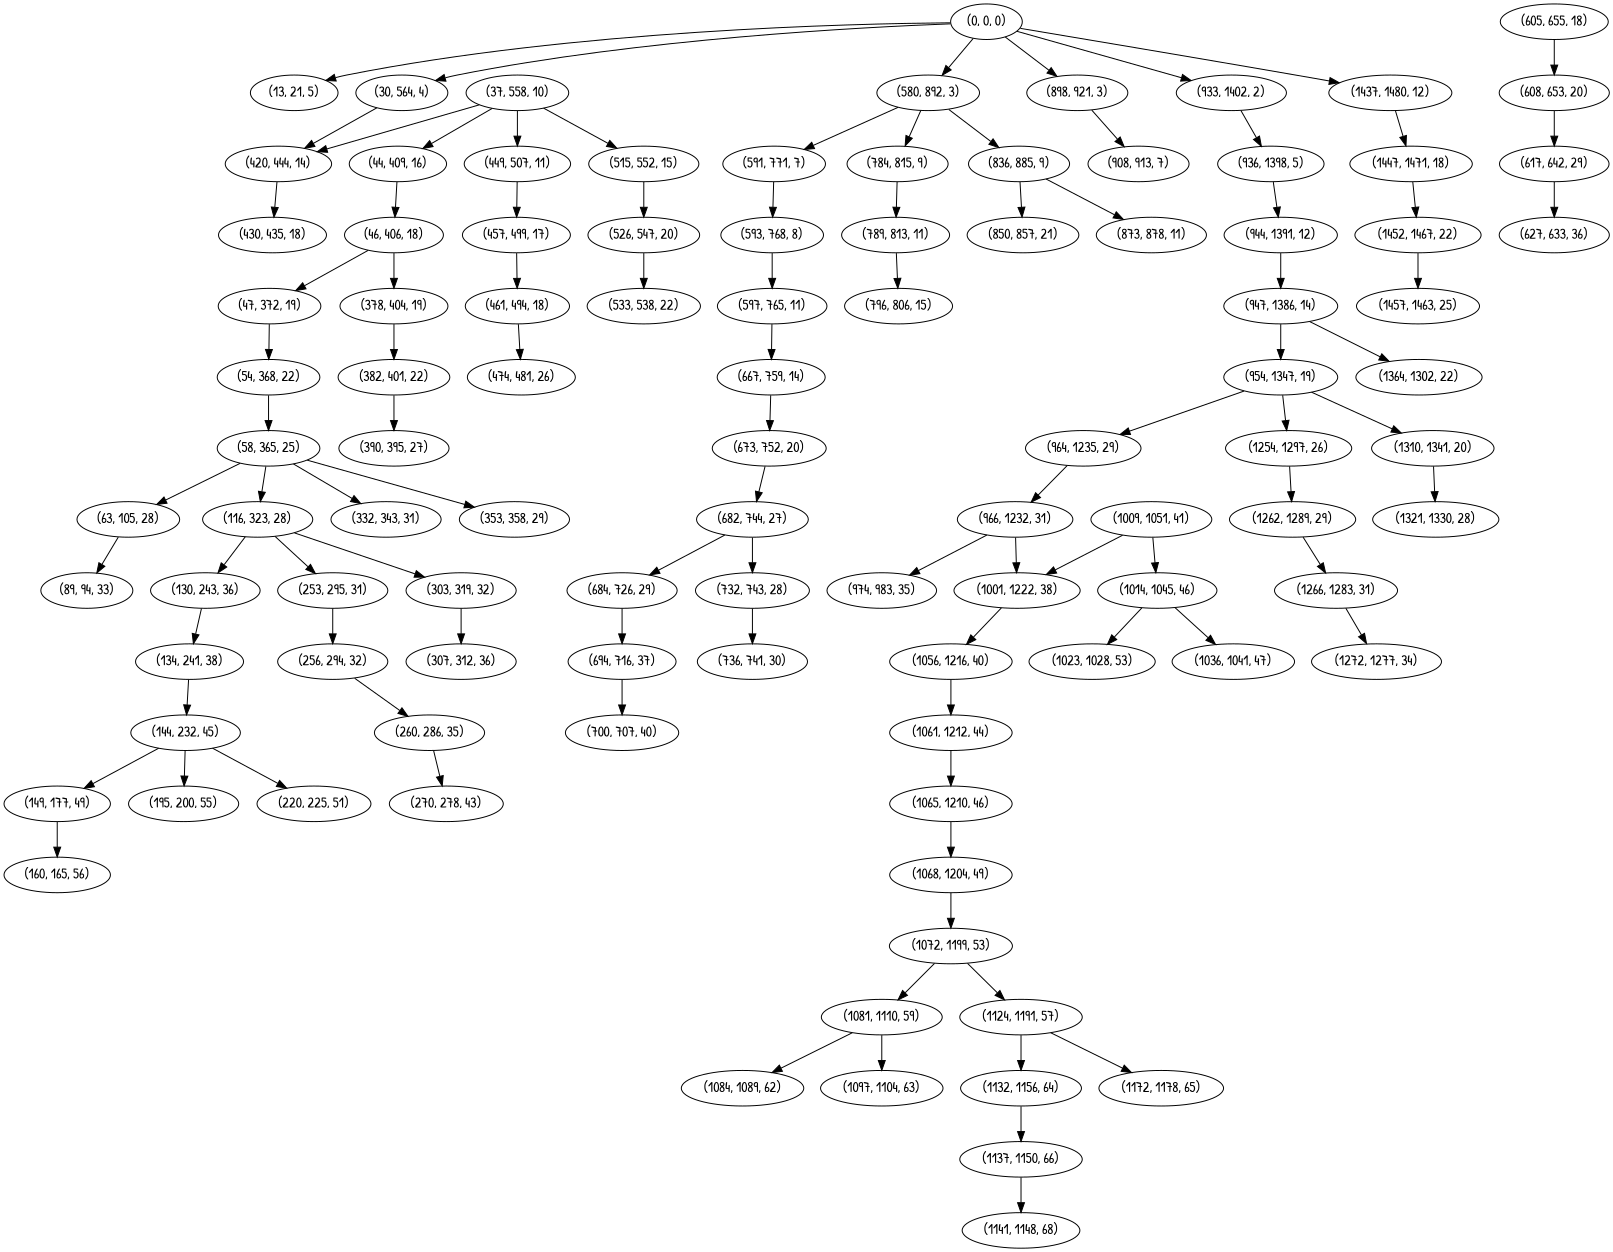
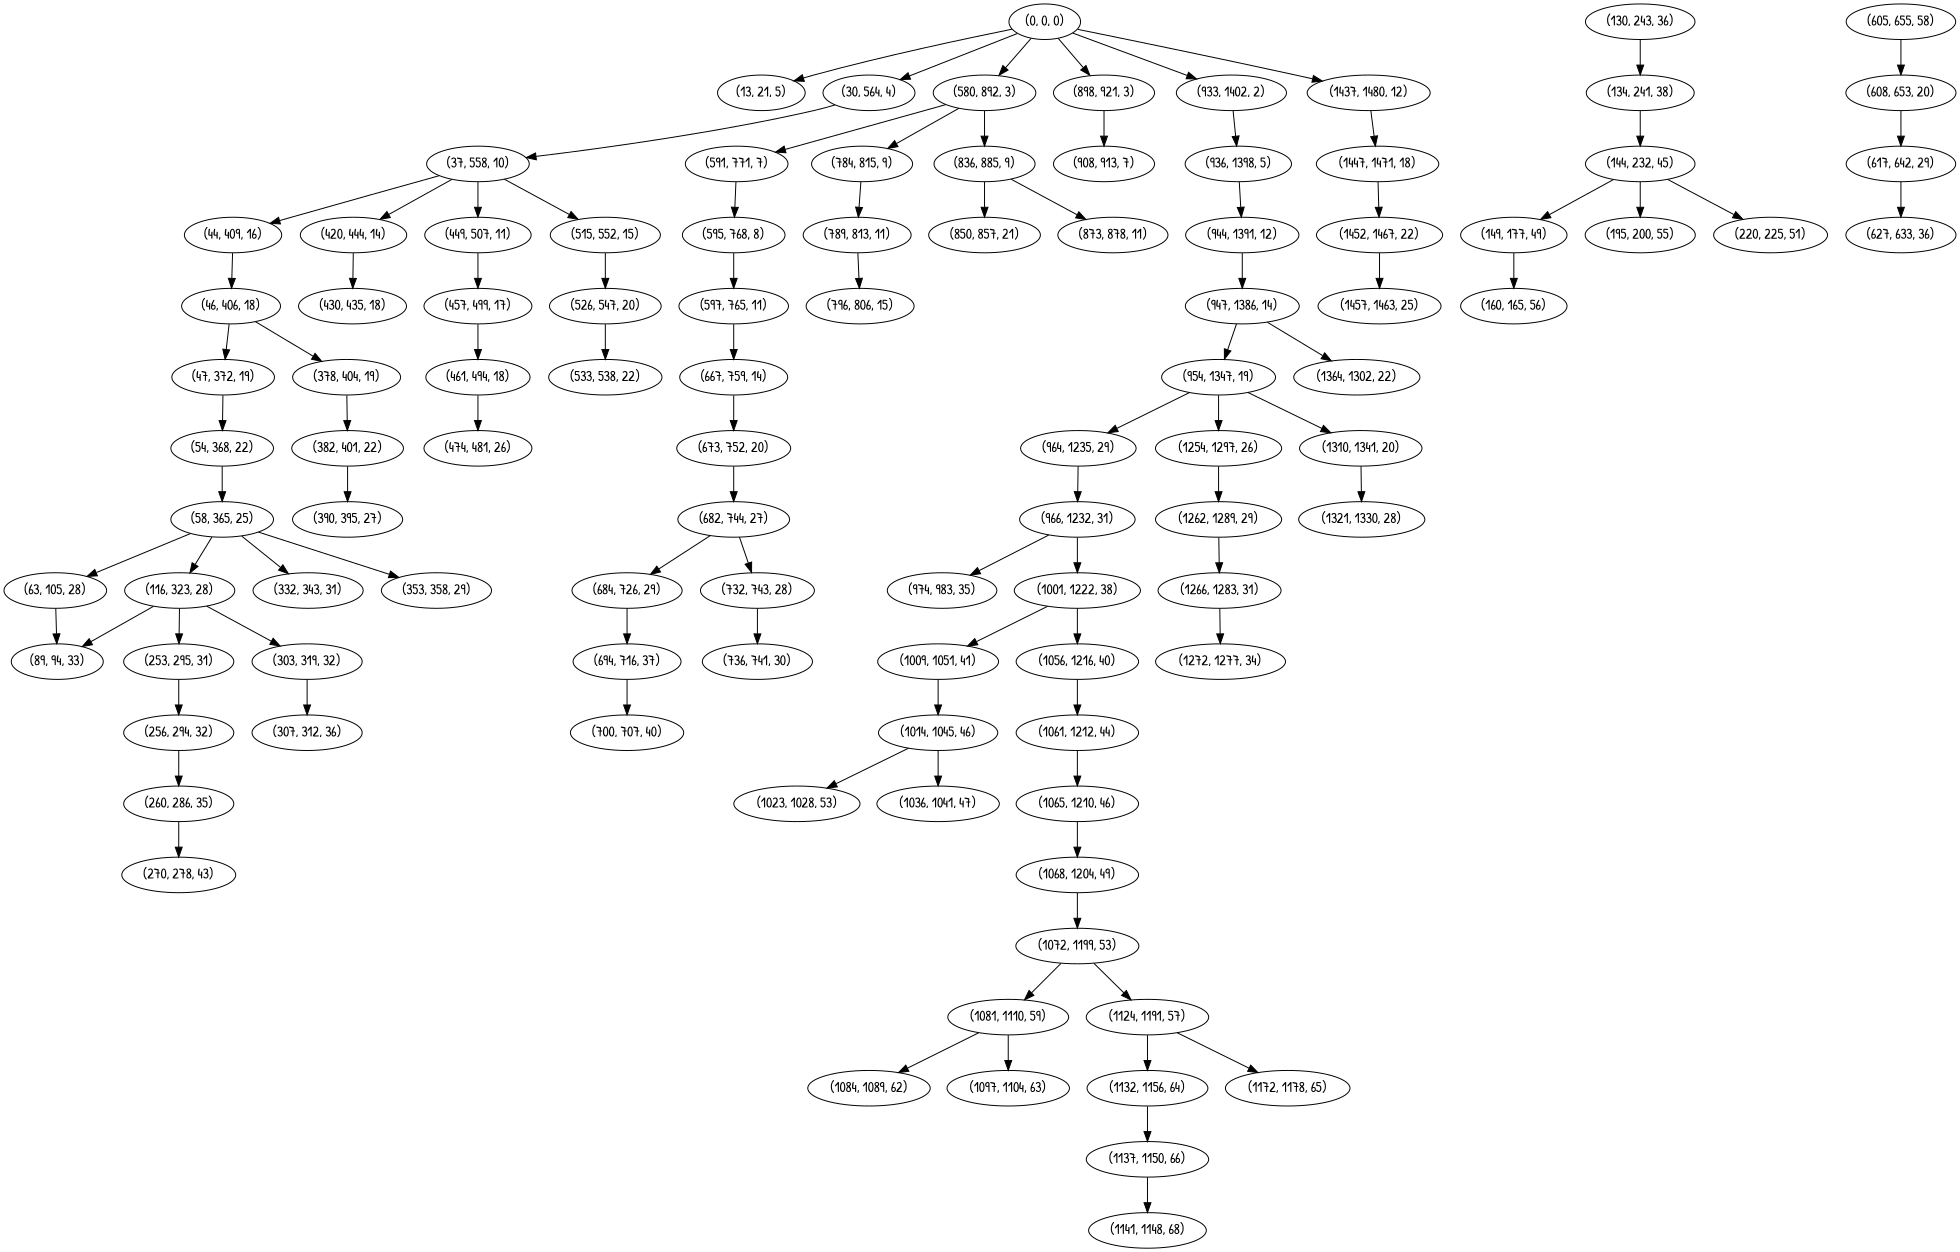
(1554, 22) -> (1901, 22)
(345, 126) -> (686, 135)
(772, 235) -> (734, 235)
(235, 551) -> (122, 624)
(1089, 553) -> (1012, 624)
